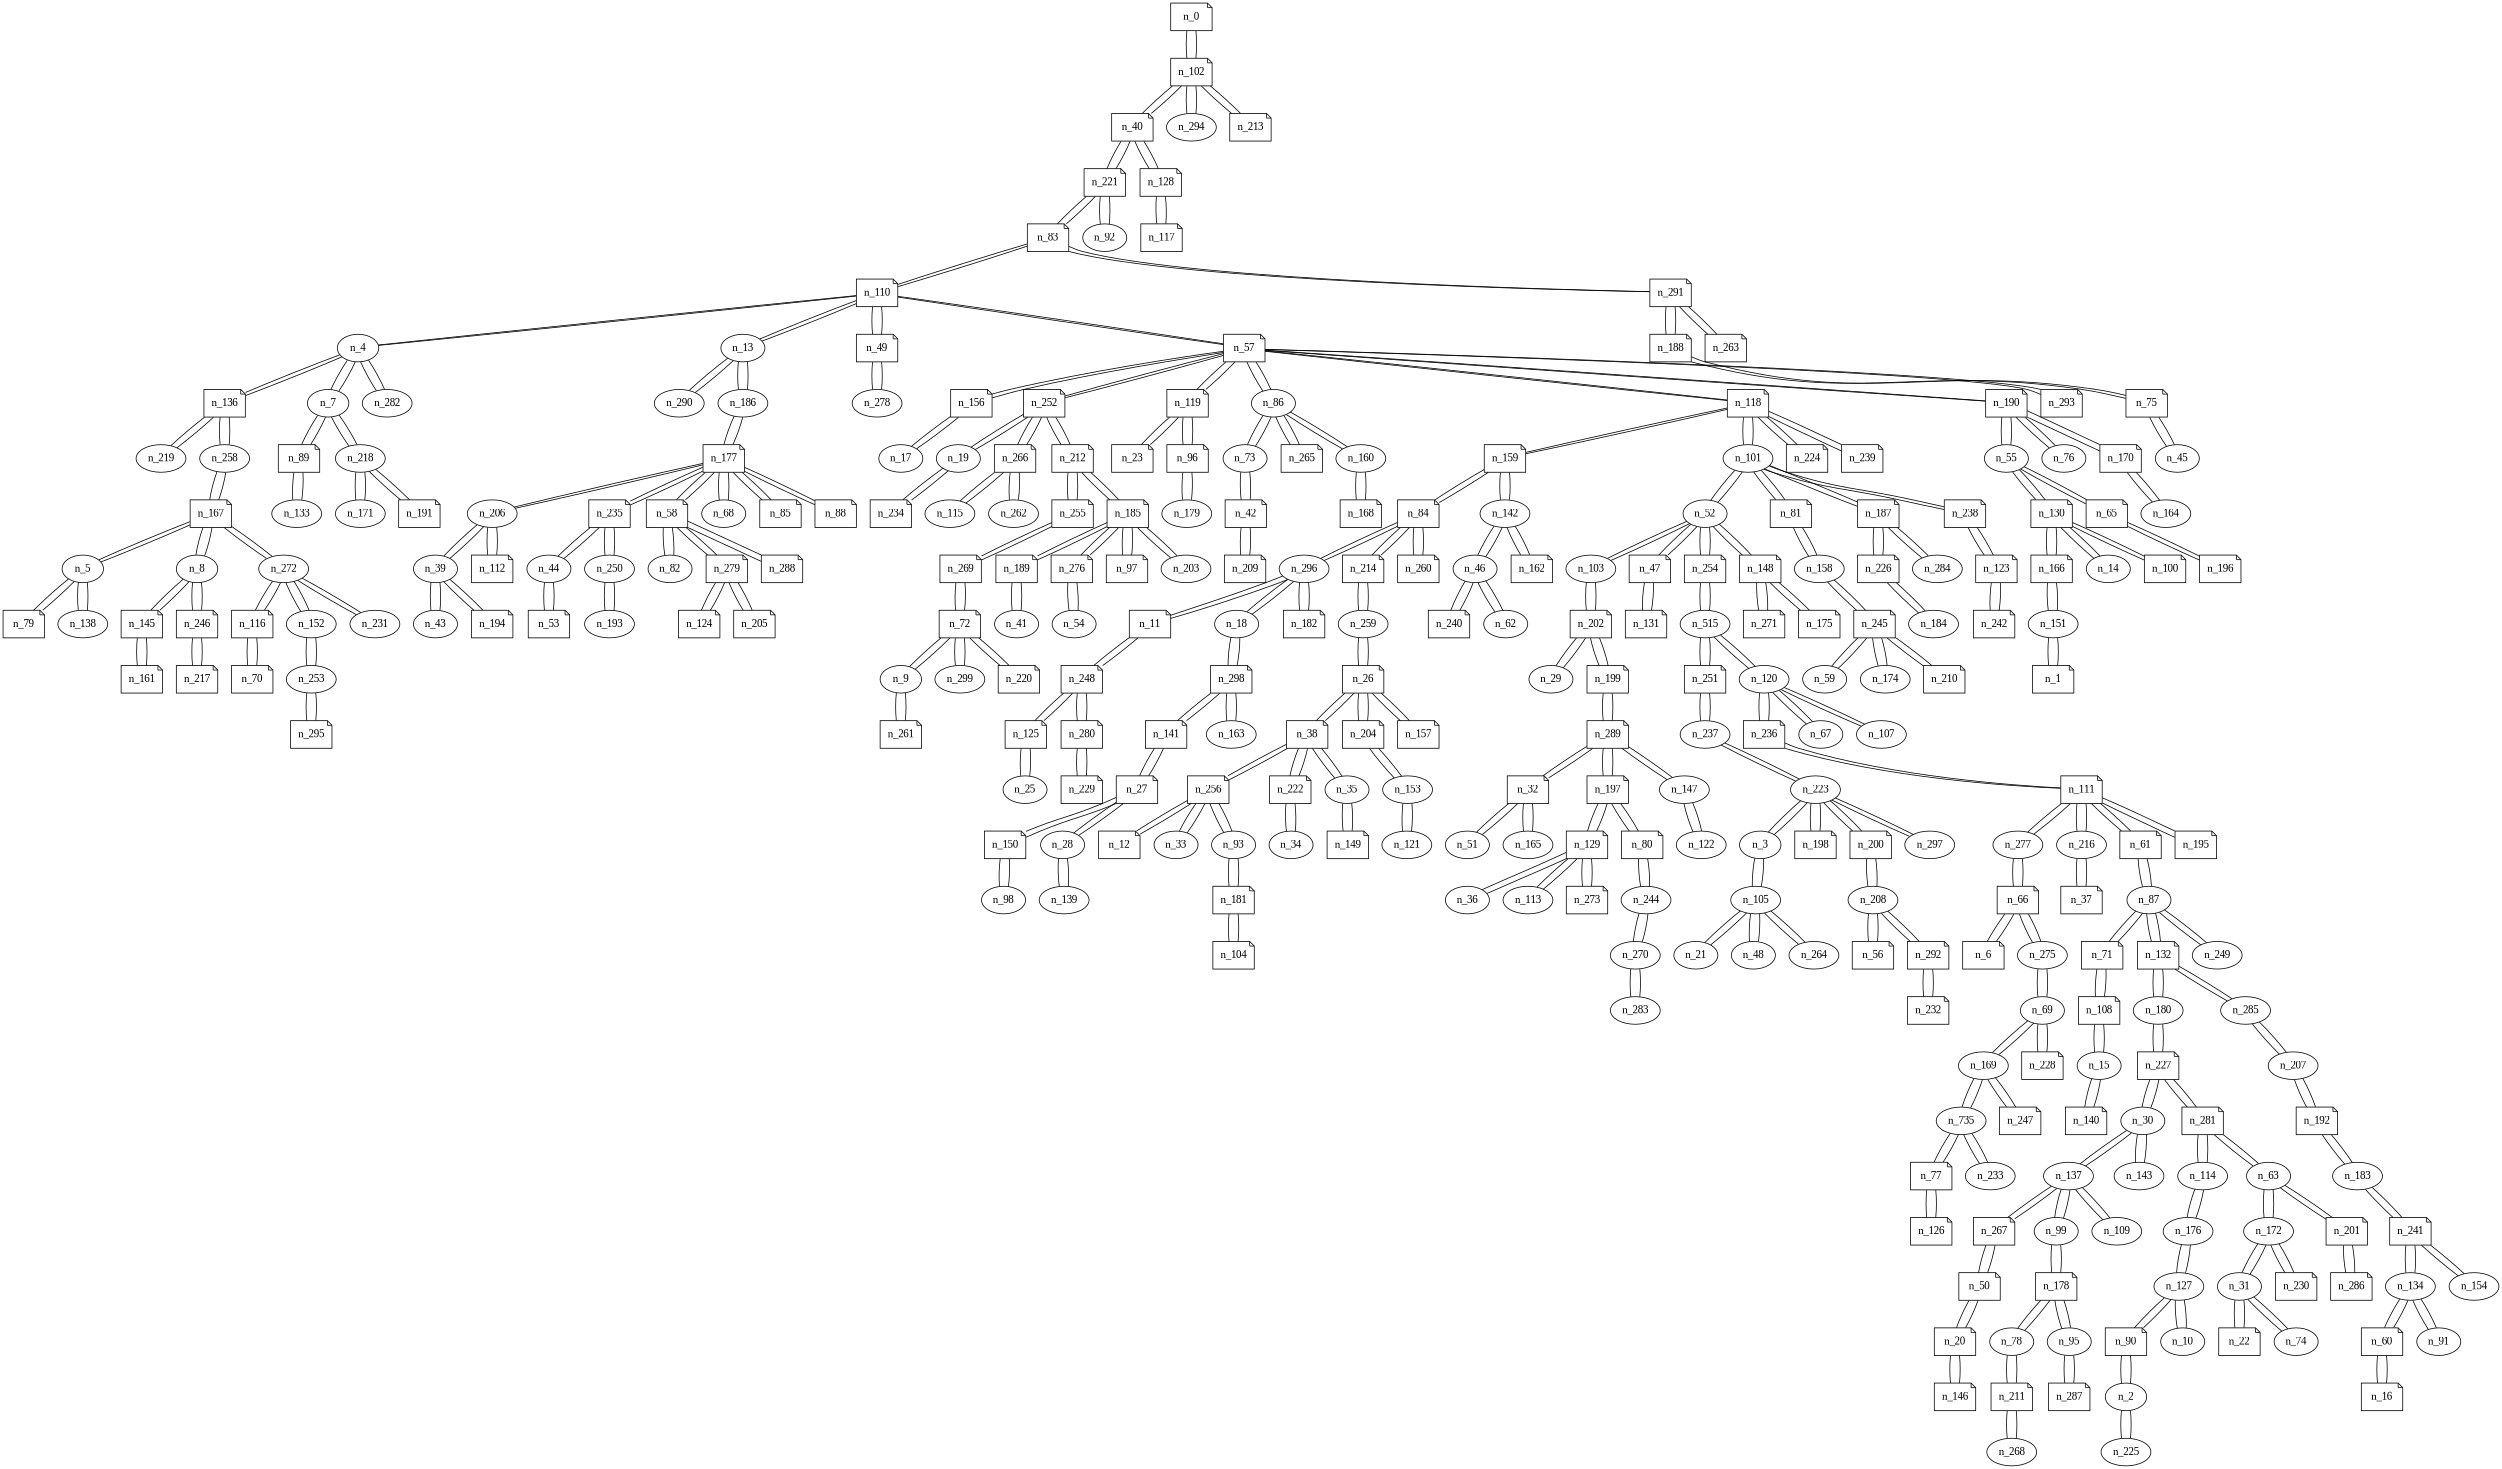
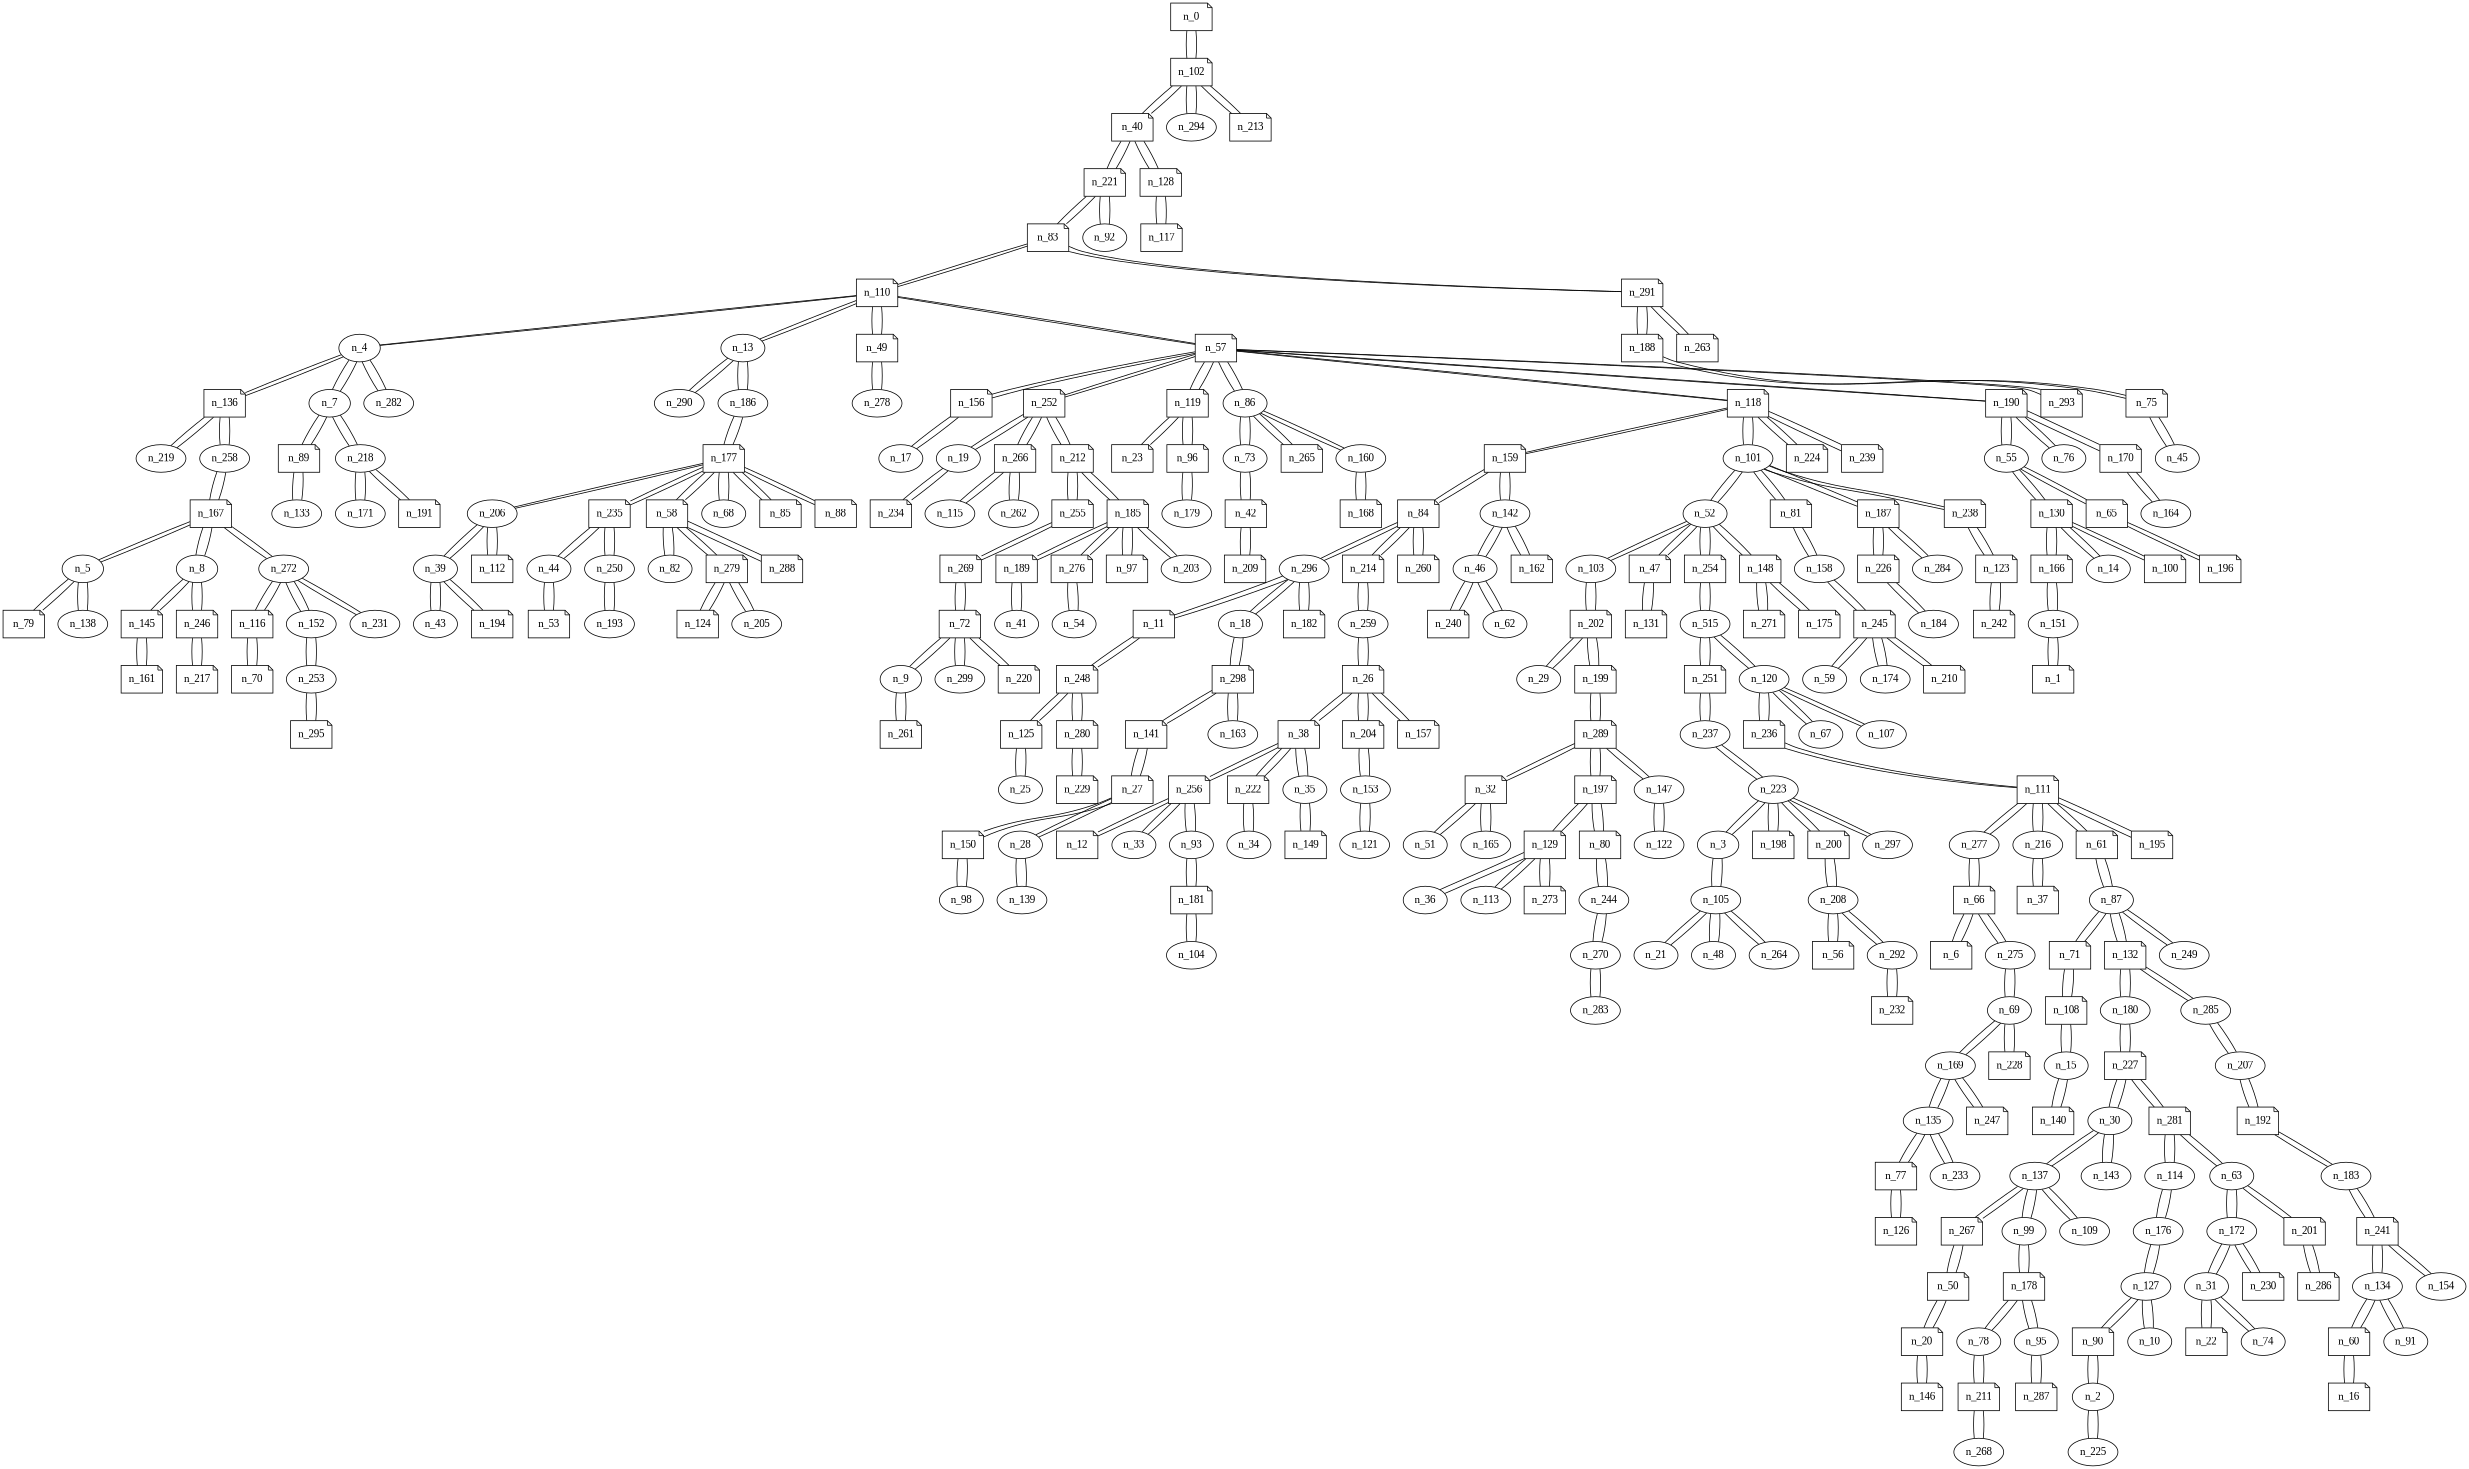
(754, 624) -> (757, 624)
(1234, 955) -> (1191, 955)
(1928, 955) -> (1892, 955)
(1961, 1121) -> (1928, 1121)
